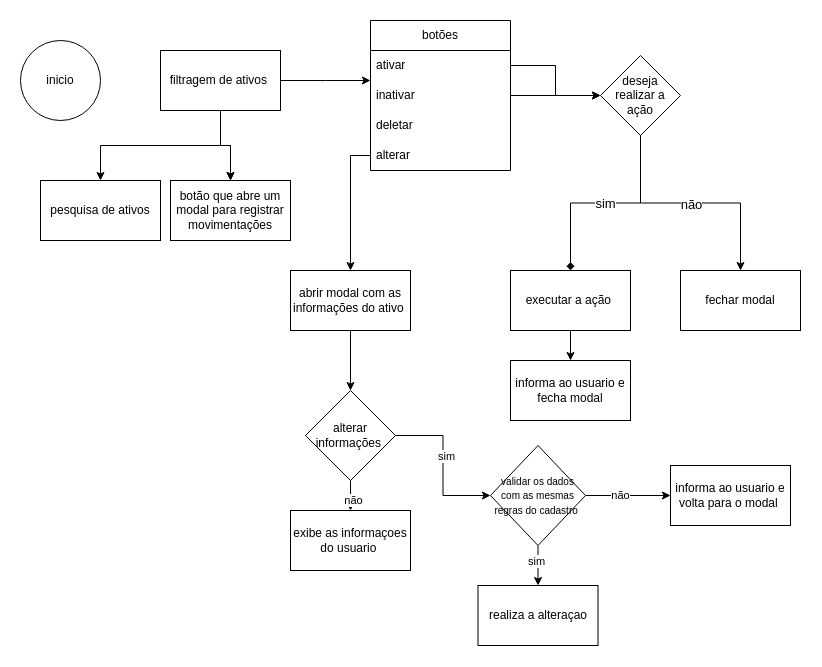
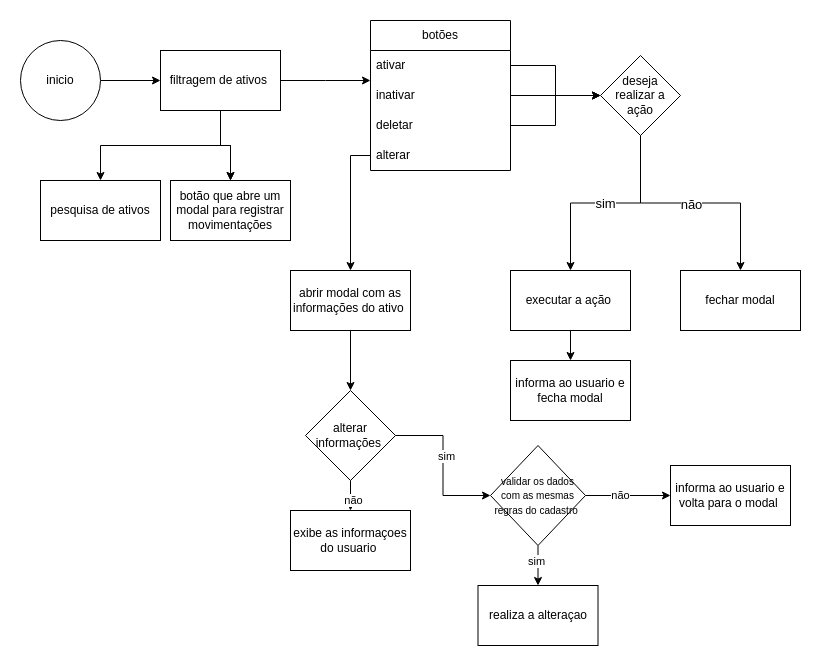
none -> (127, 81)
none -> (548, 126)
(571, 262) -> (571, 262)
